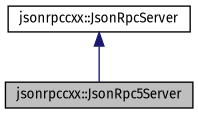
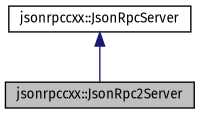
(99, 95) -> (100, 95)
